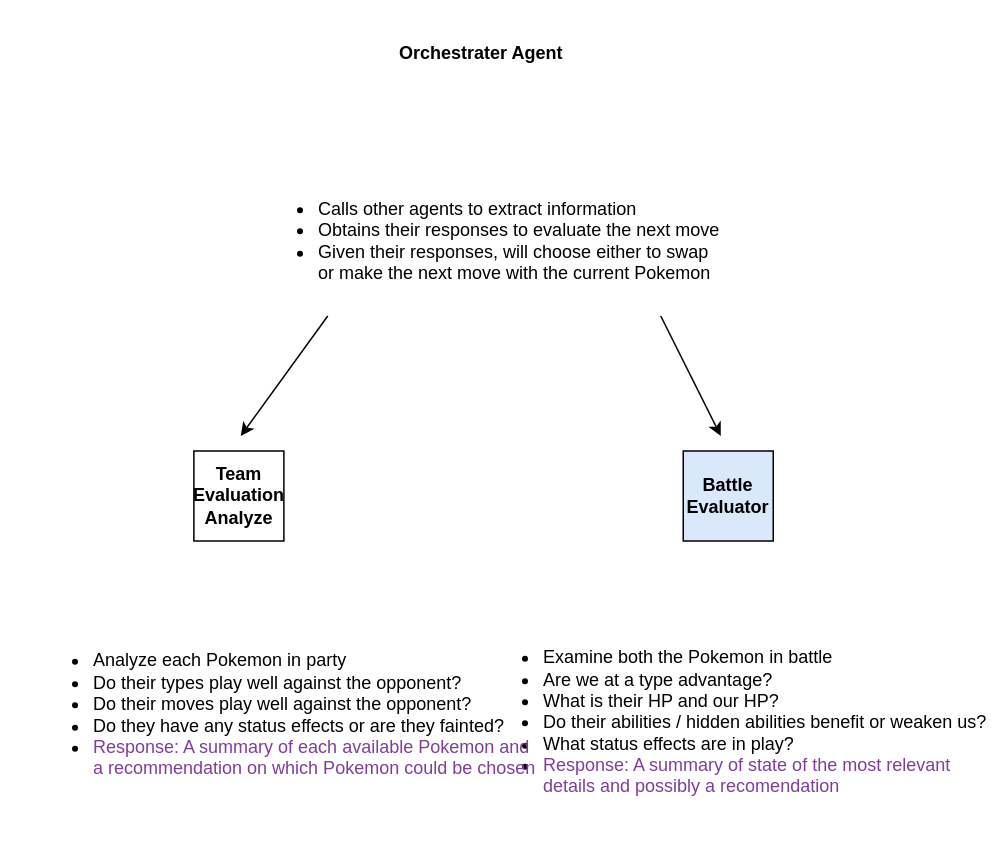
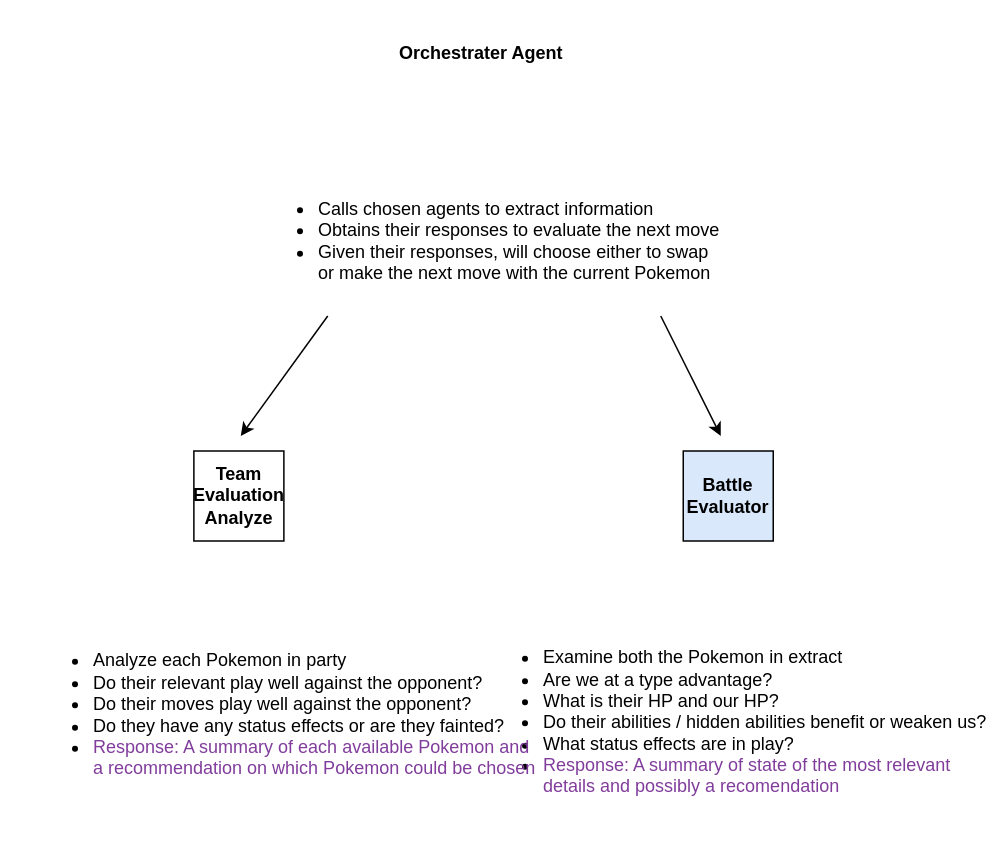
(482, 241) -> (482, 241)
(272, 715) -> (272, 715)
(734, 722) -> (734, 722)
